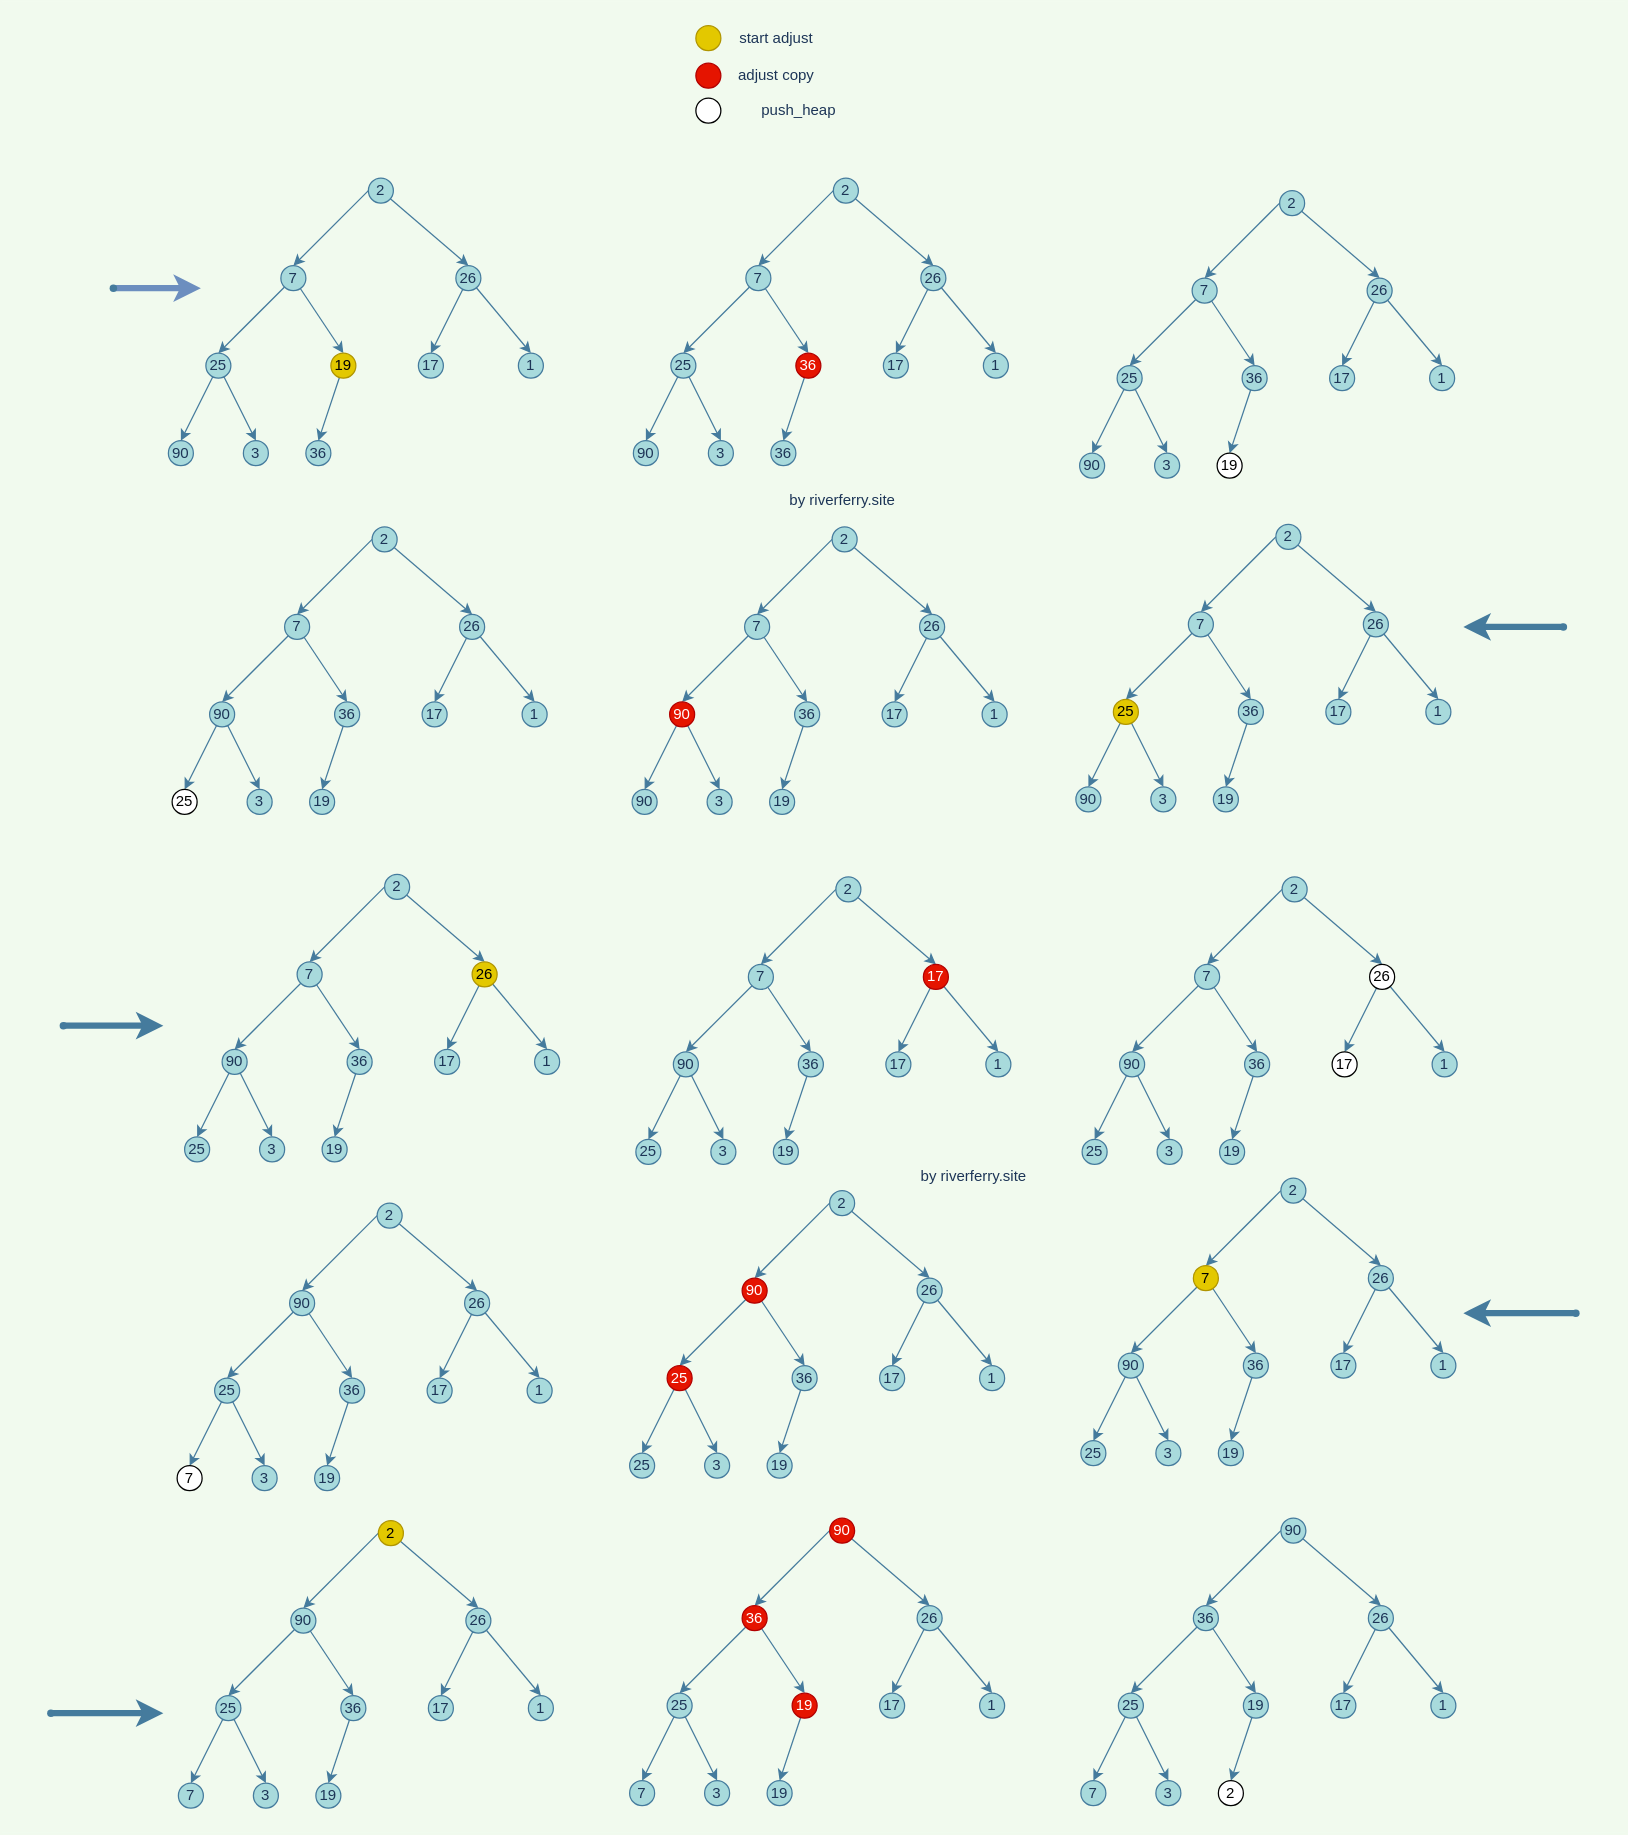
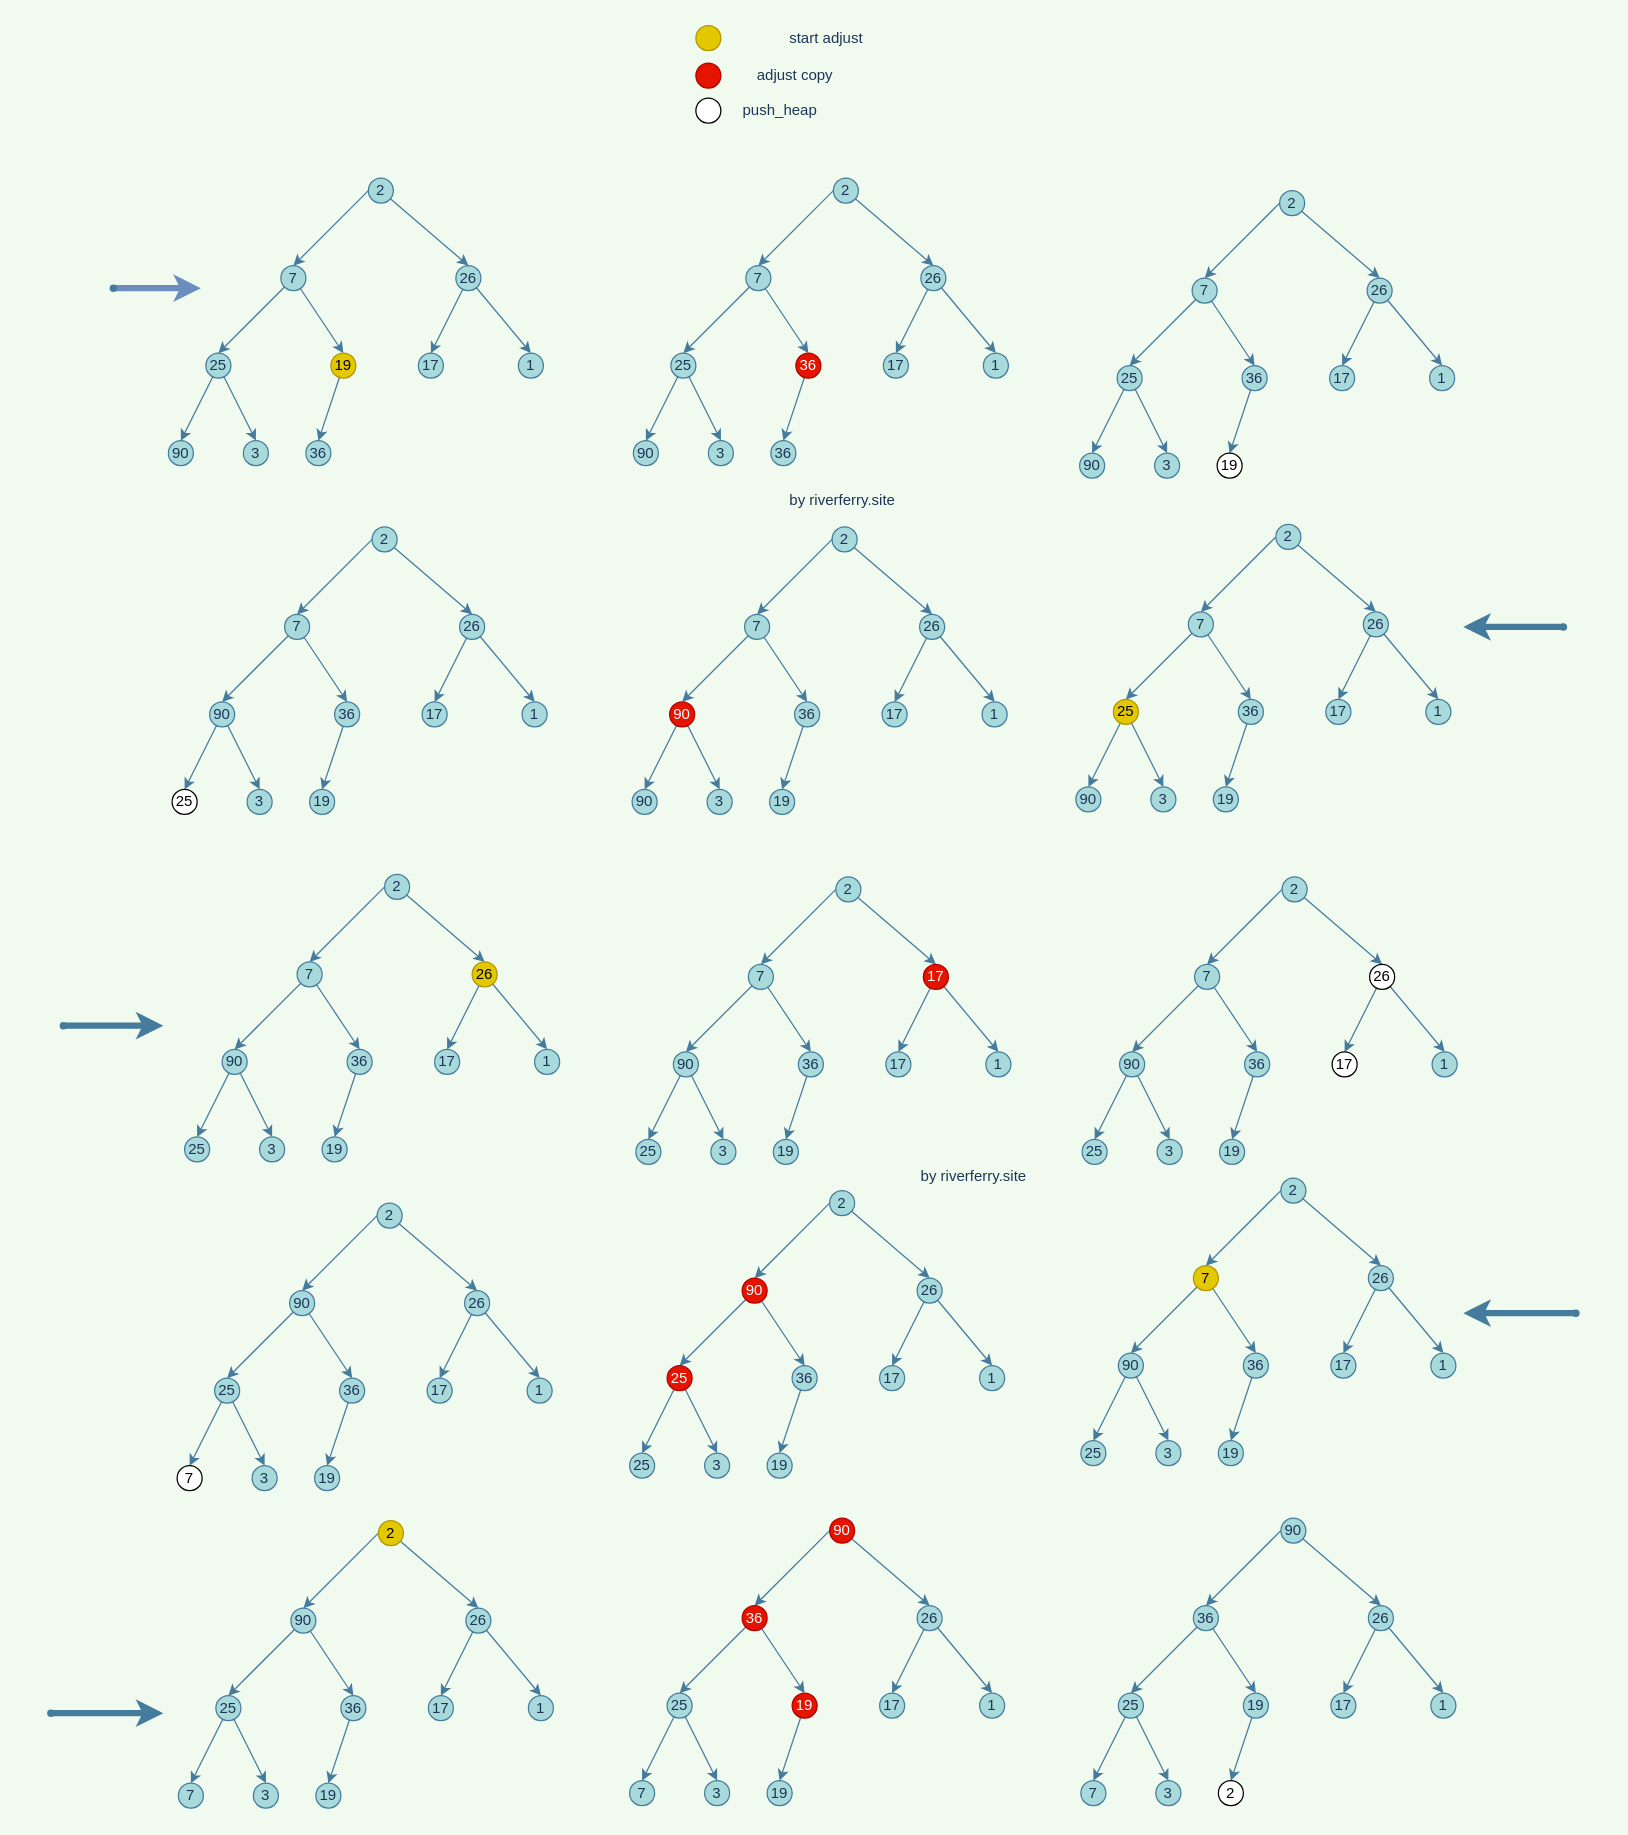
(776, 38) -> (826, 38)
(776, 76) -> (794, 76)
(798, 111) -> (779, 111)
